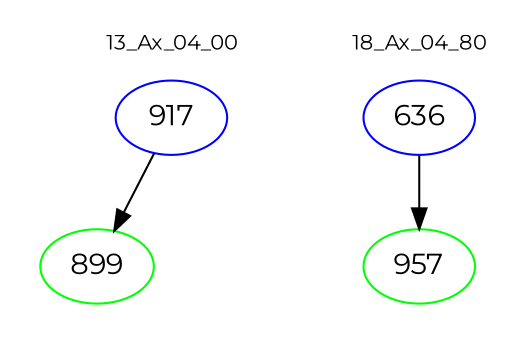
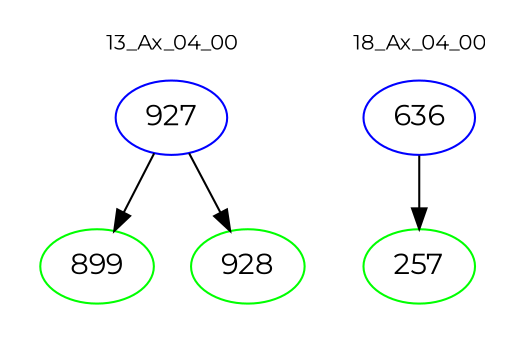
(420, 44) -> (420, 44)
(171, 118) -> (171, 118)
none -> (248, 266)
(419, 266) -> (419, 266)
